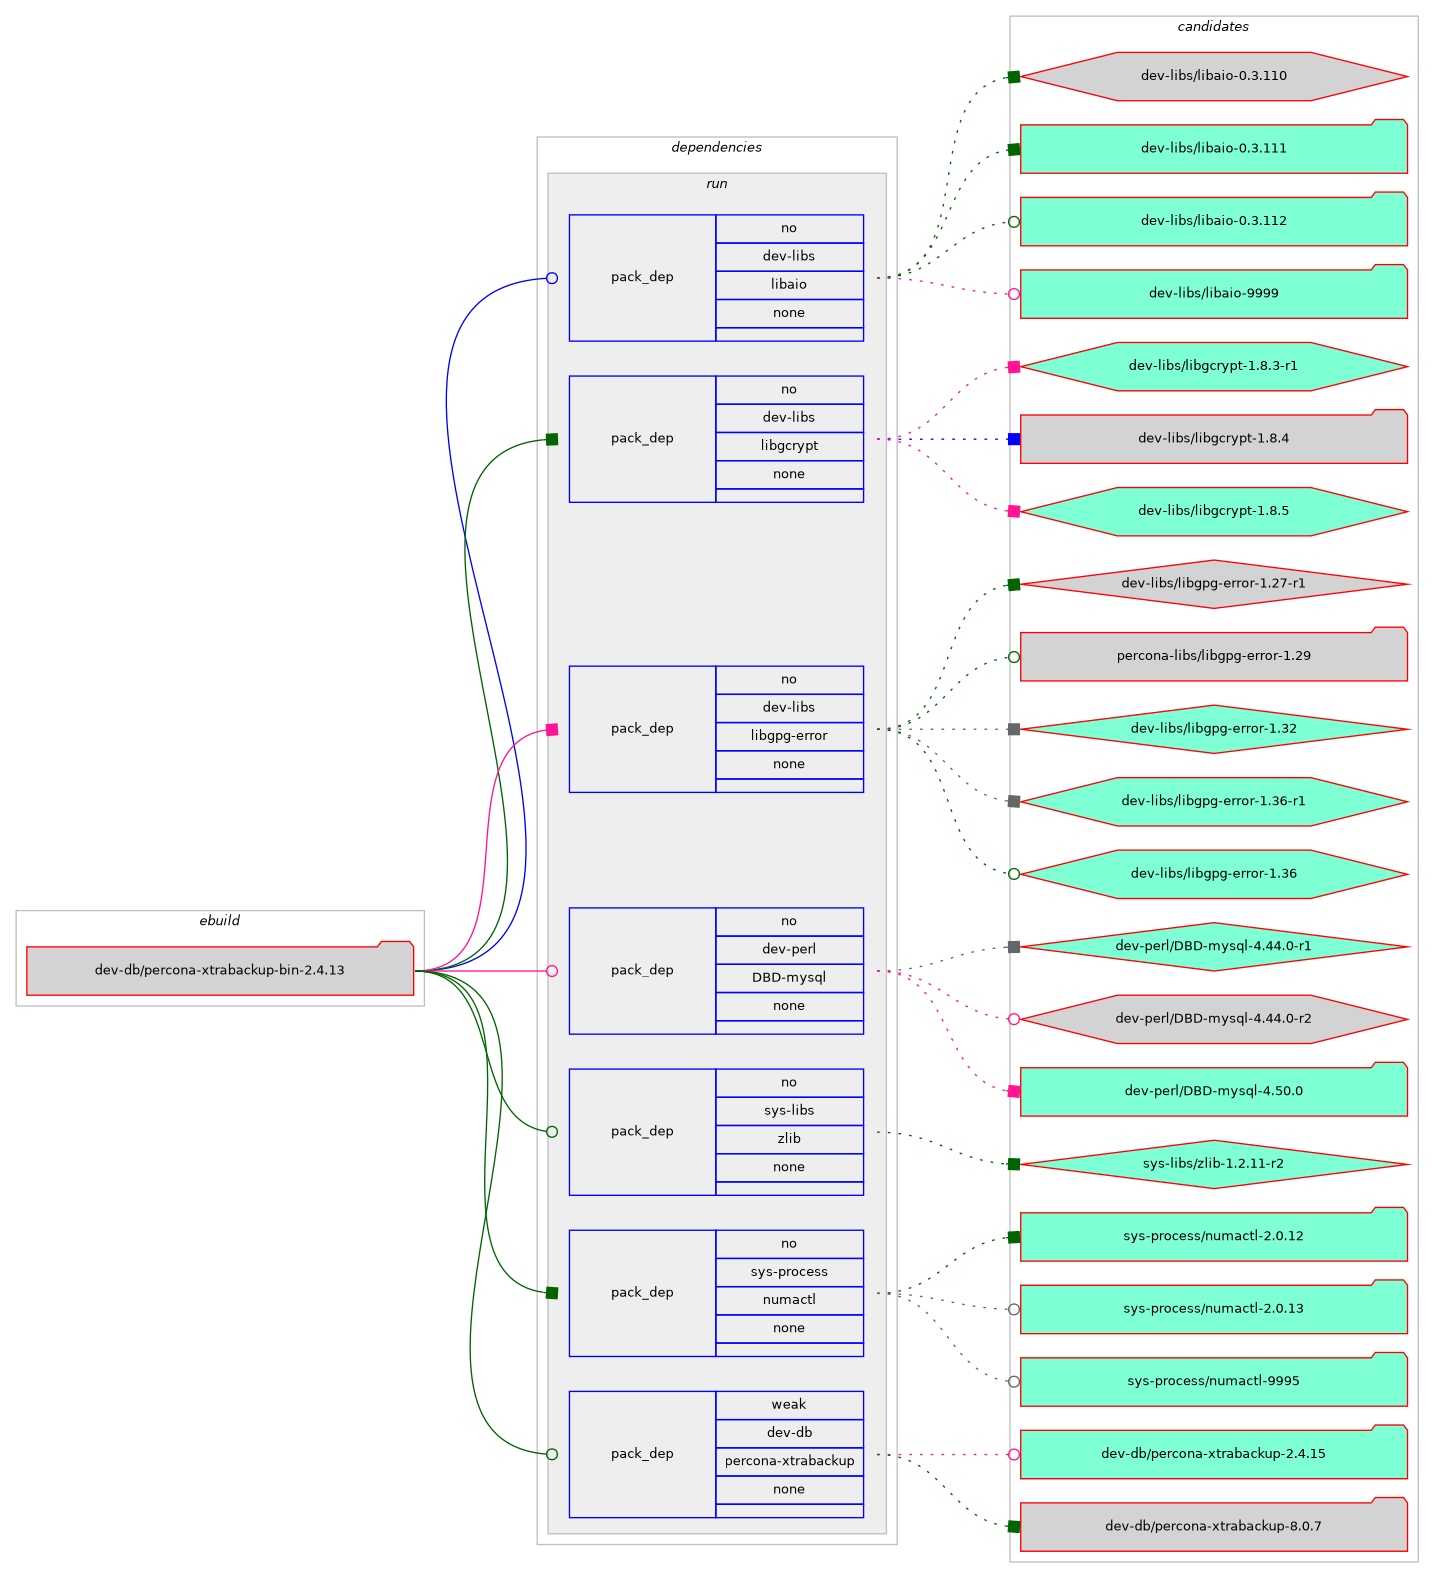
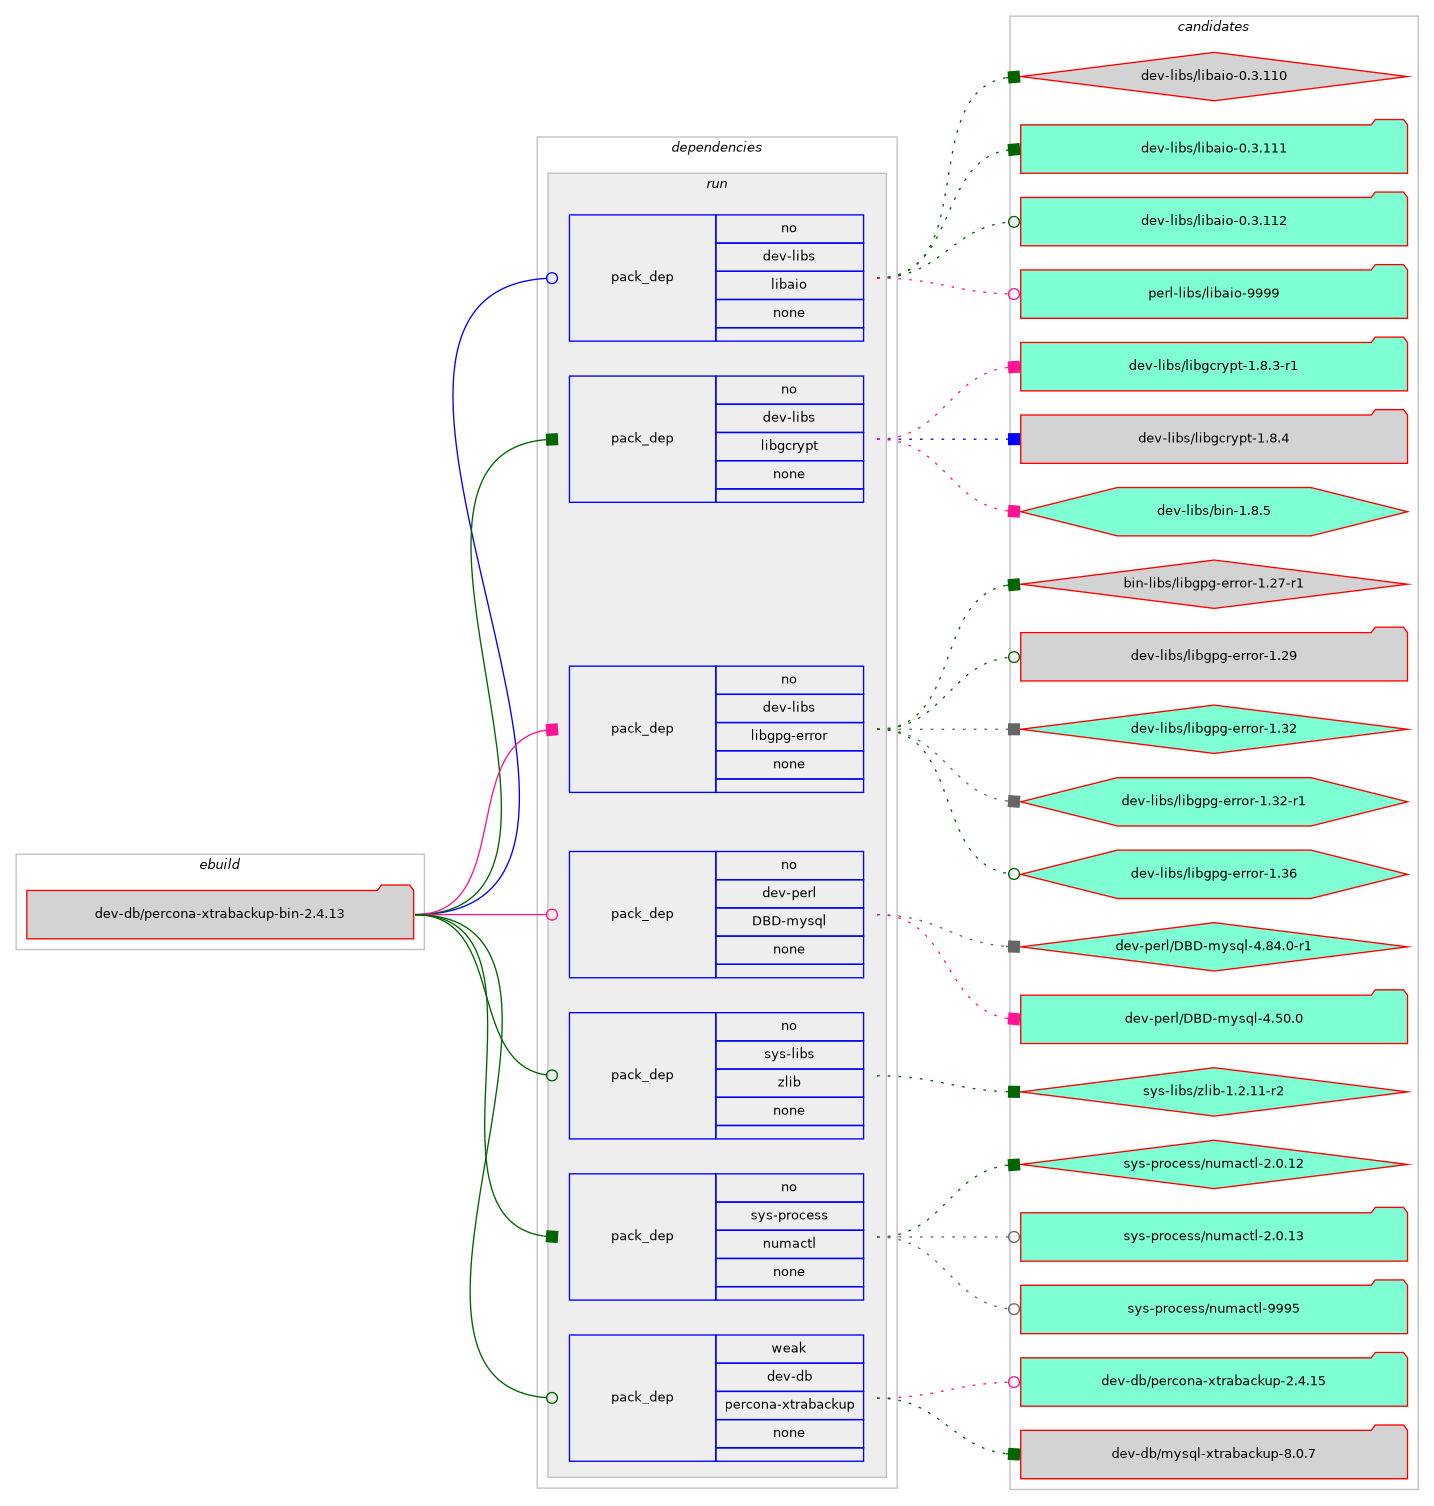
(1214, 77) -> (1214, 77)
(1214, 294) -> (1214, 294)
(1214, 367) -> (1214, 367)
(1214, 512) -> (1214, 512)
(1214, 584) -> (1214, 584)
(1214, 657) -> (1214, 657)
(1214, 802) -> (1214, 802)
(1214, 947) -> (1214, 947)
(1214, 1019) -> none
(1214, 1237) -> (1214, 1164)
(1214, 1527) -> (1214, 1455)
